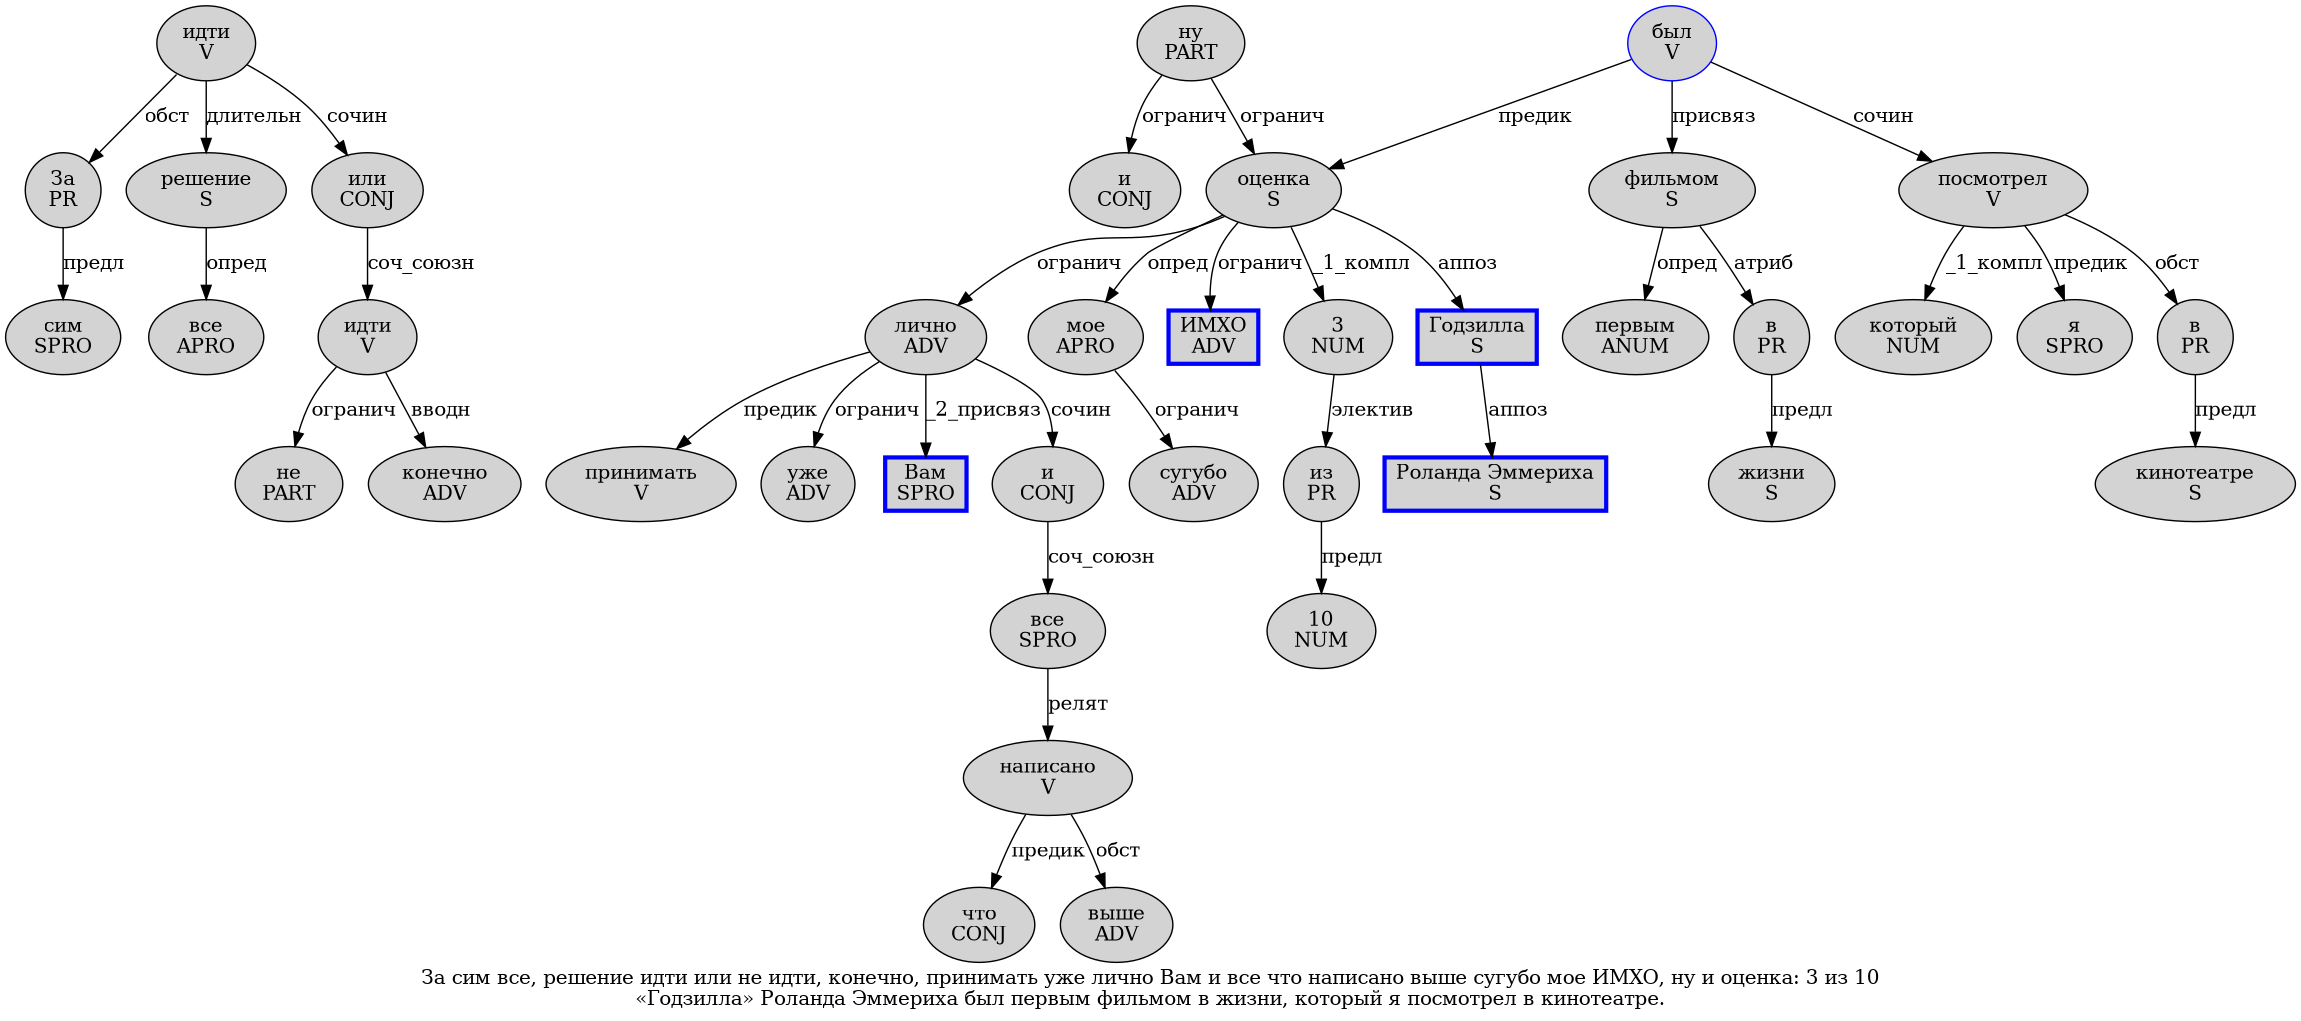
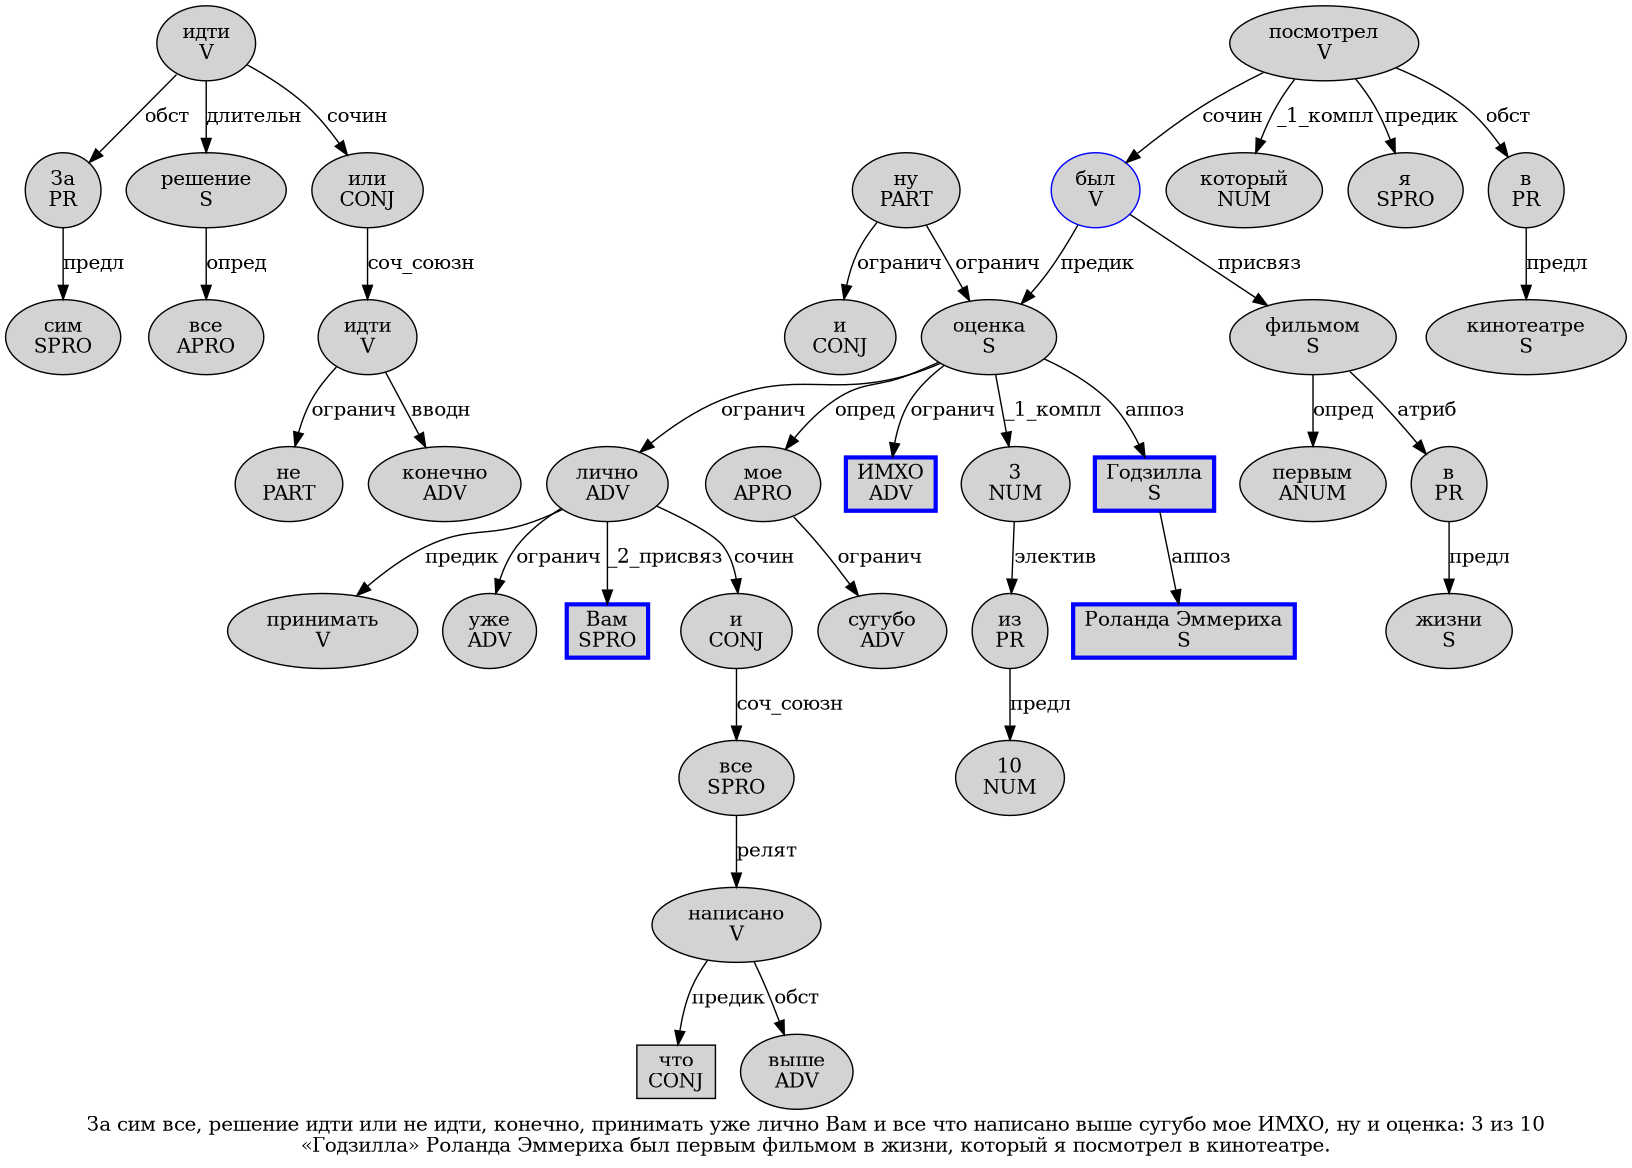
(1815, 109) -> (1198, 109)
(979, 925) -> (676, 1072)
